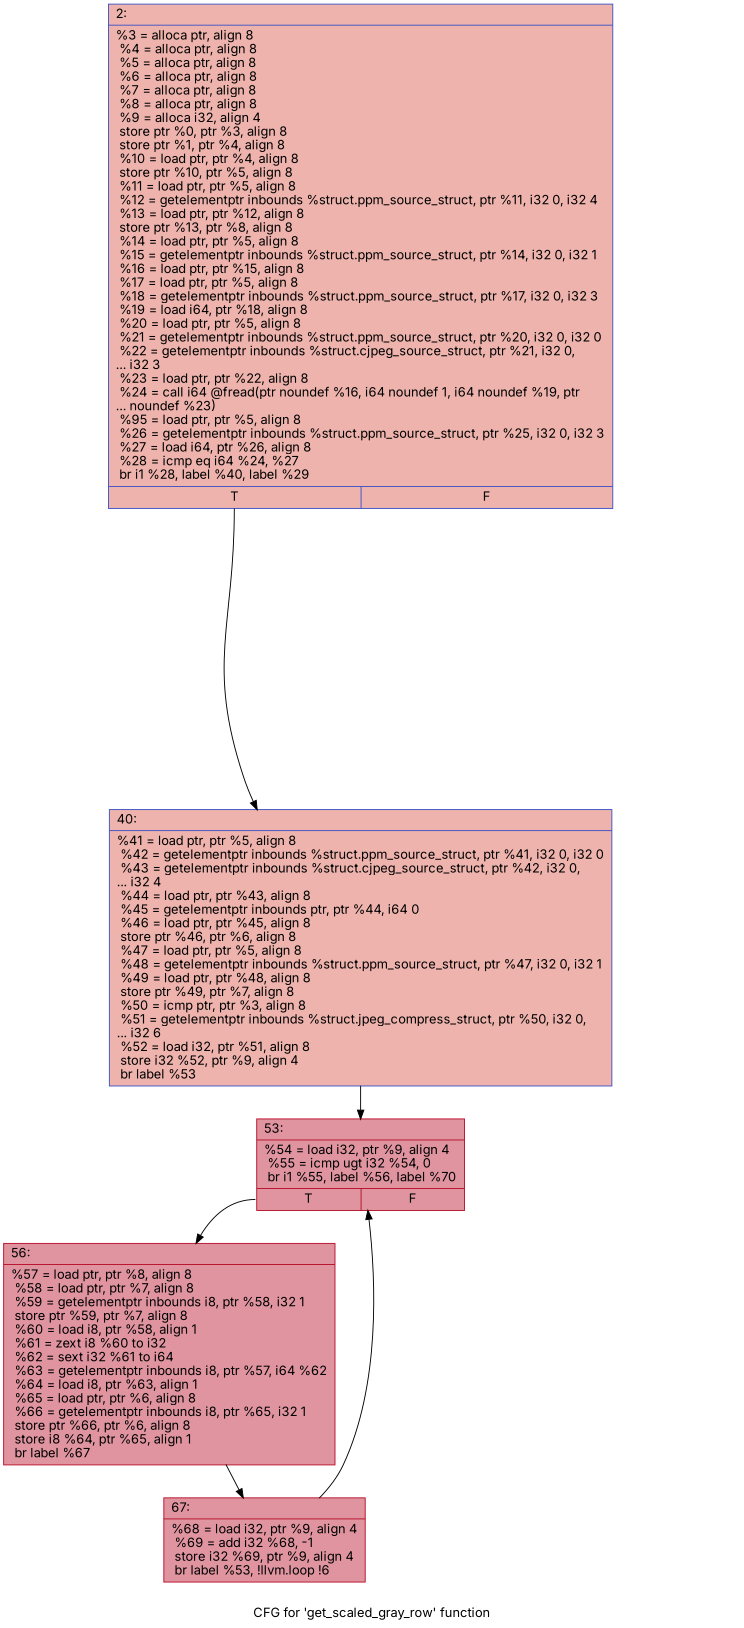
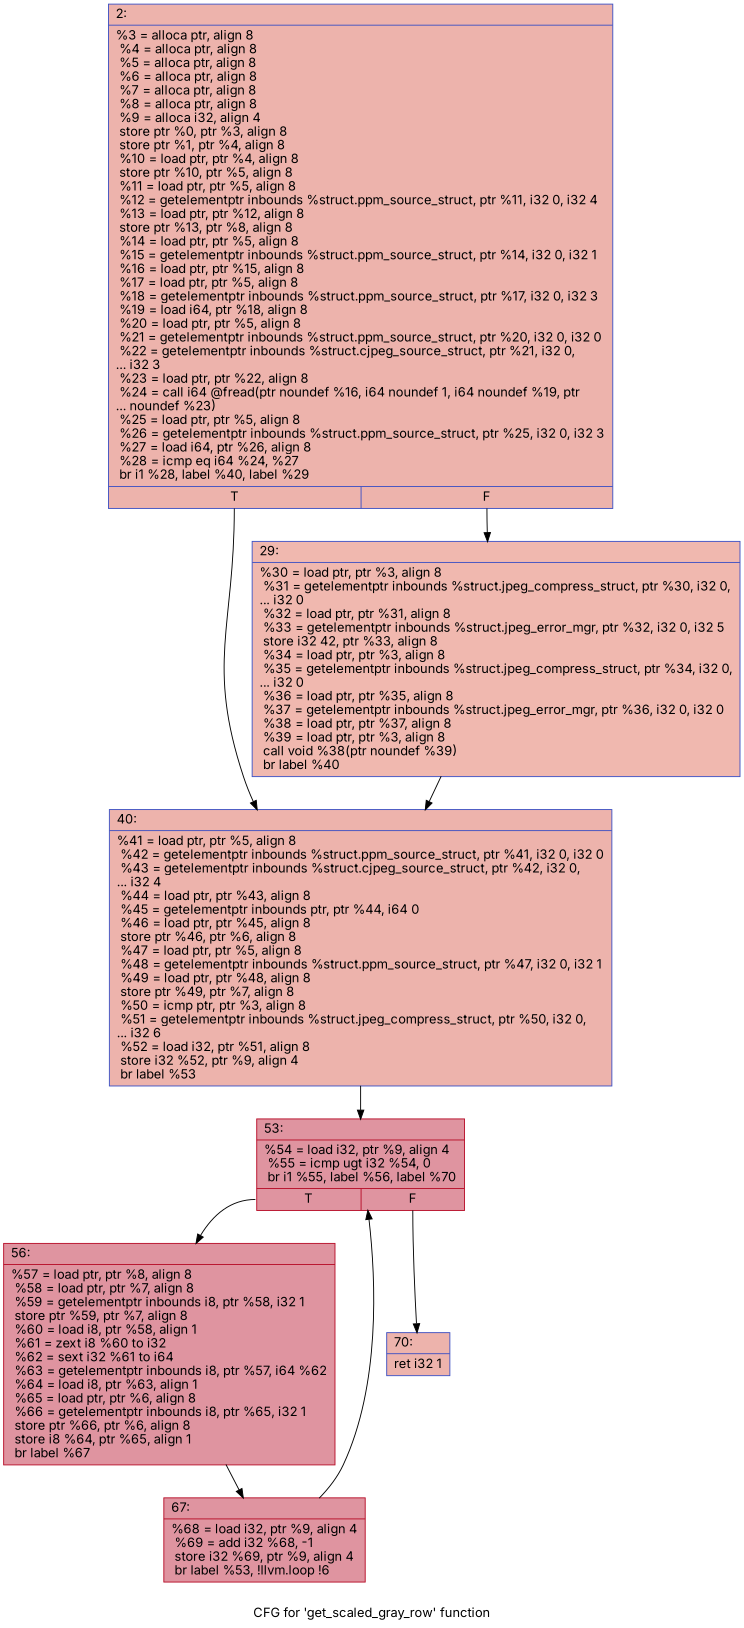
(209, 420) -> (208, 420)
none -> (496, 659)
none -> (418, 1354)
